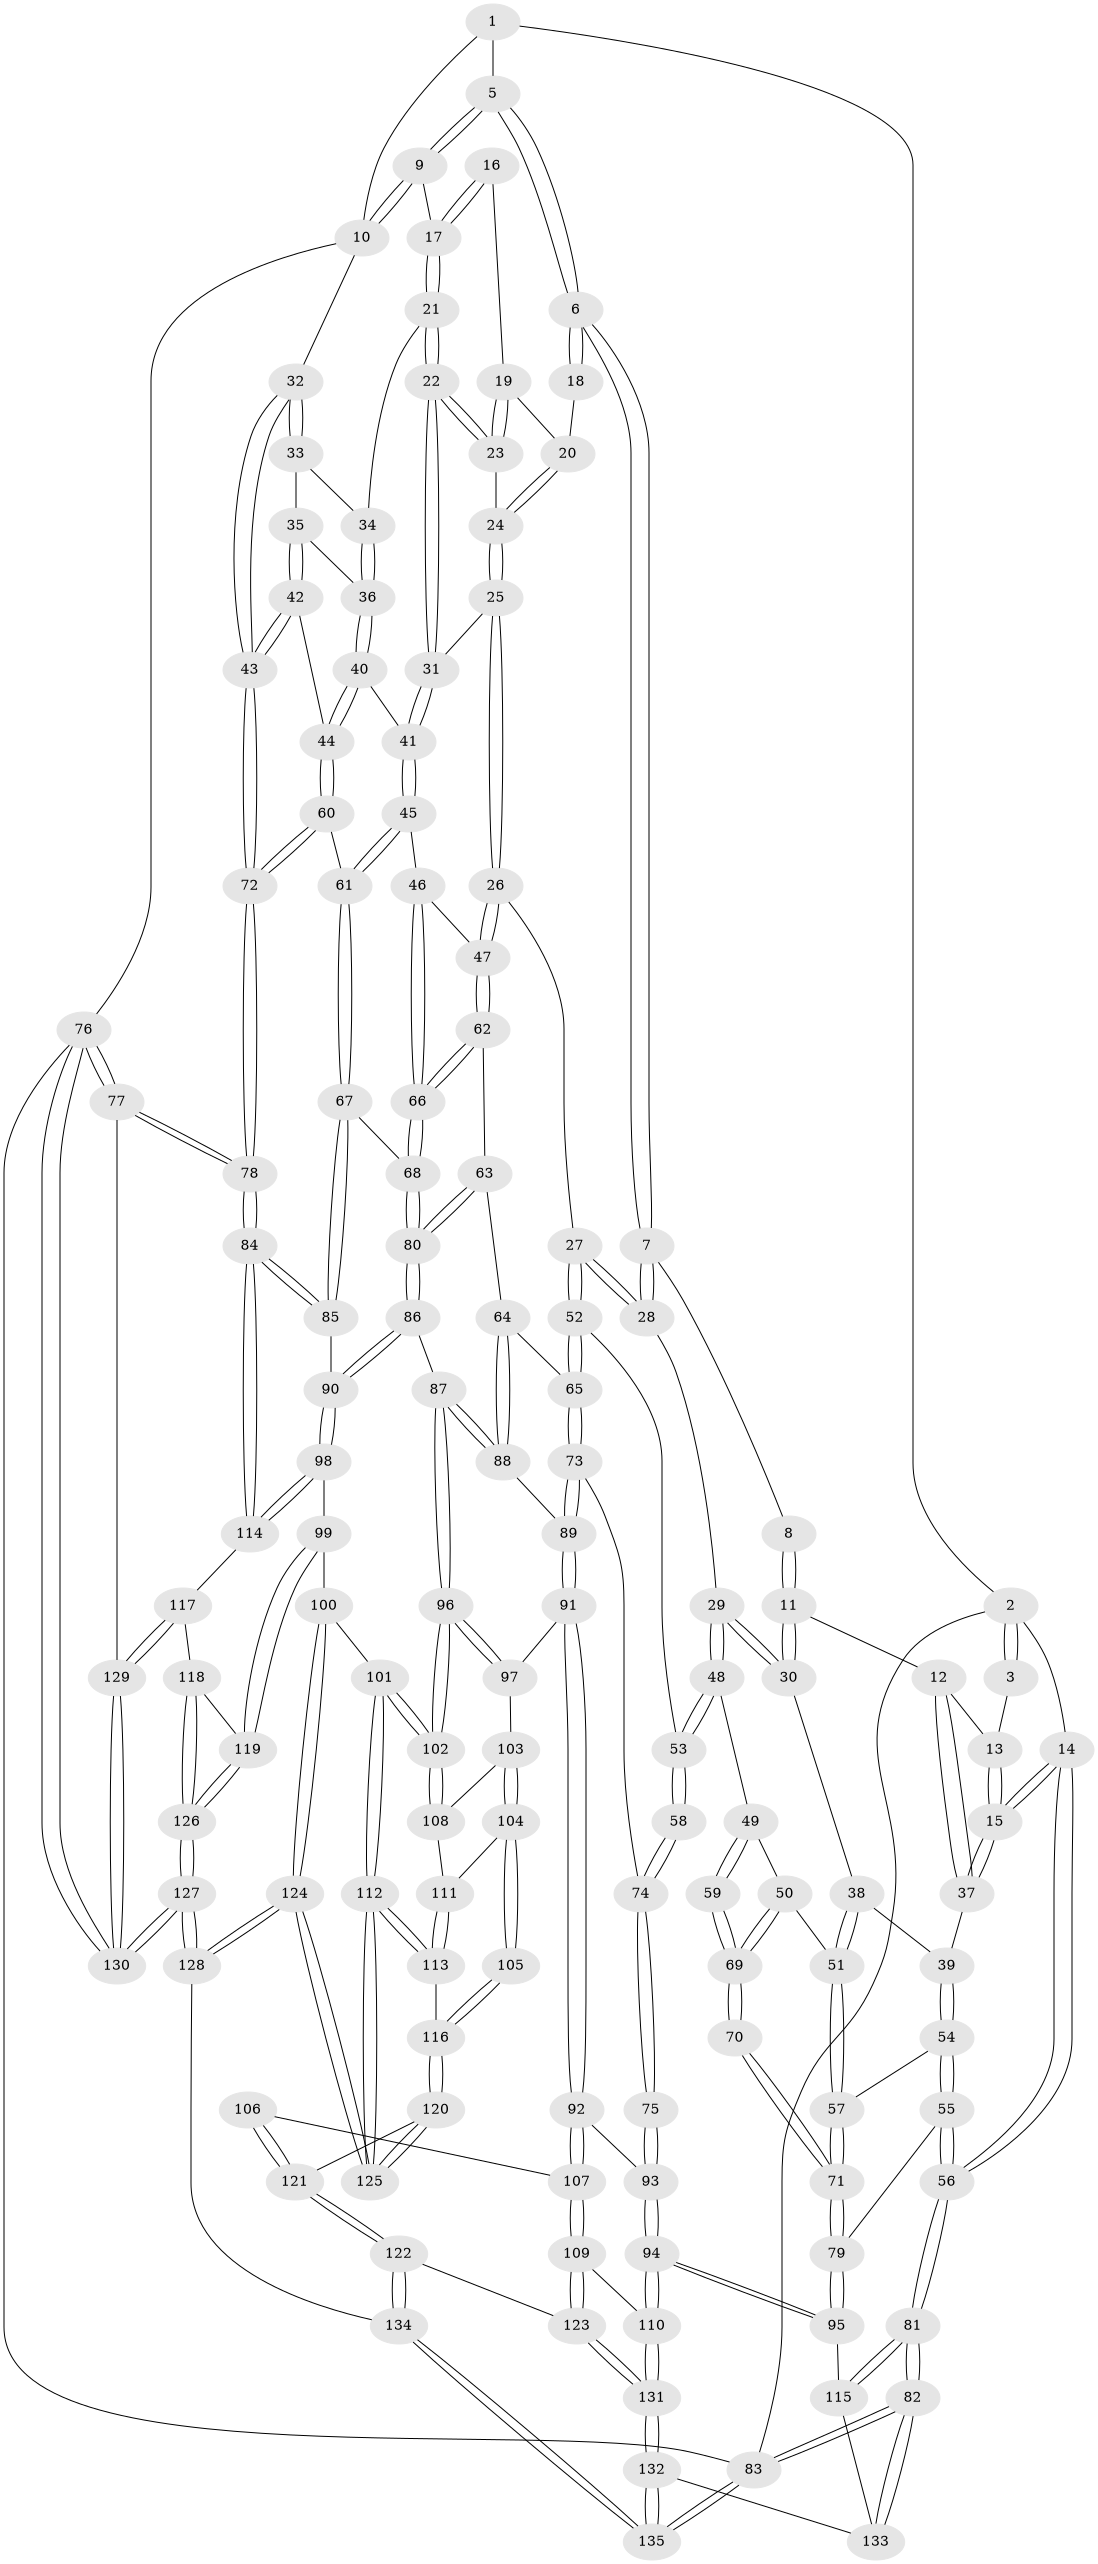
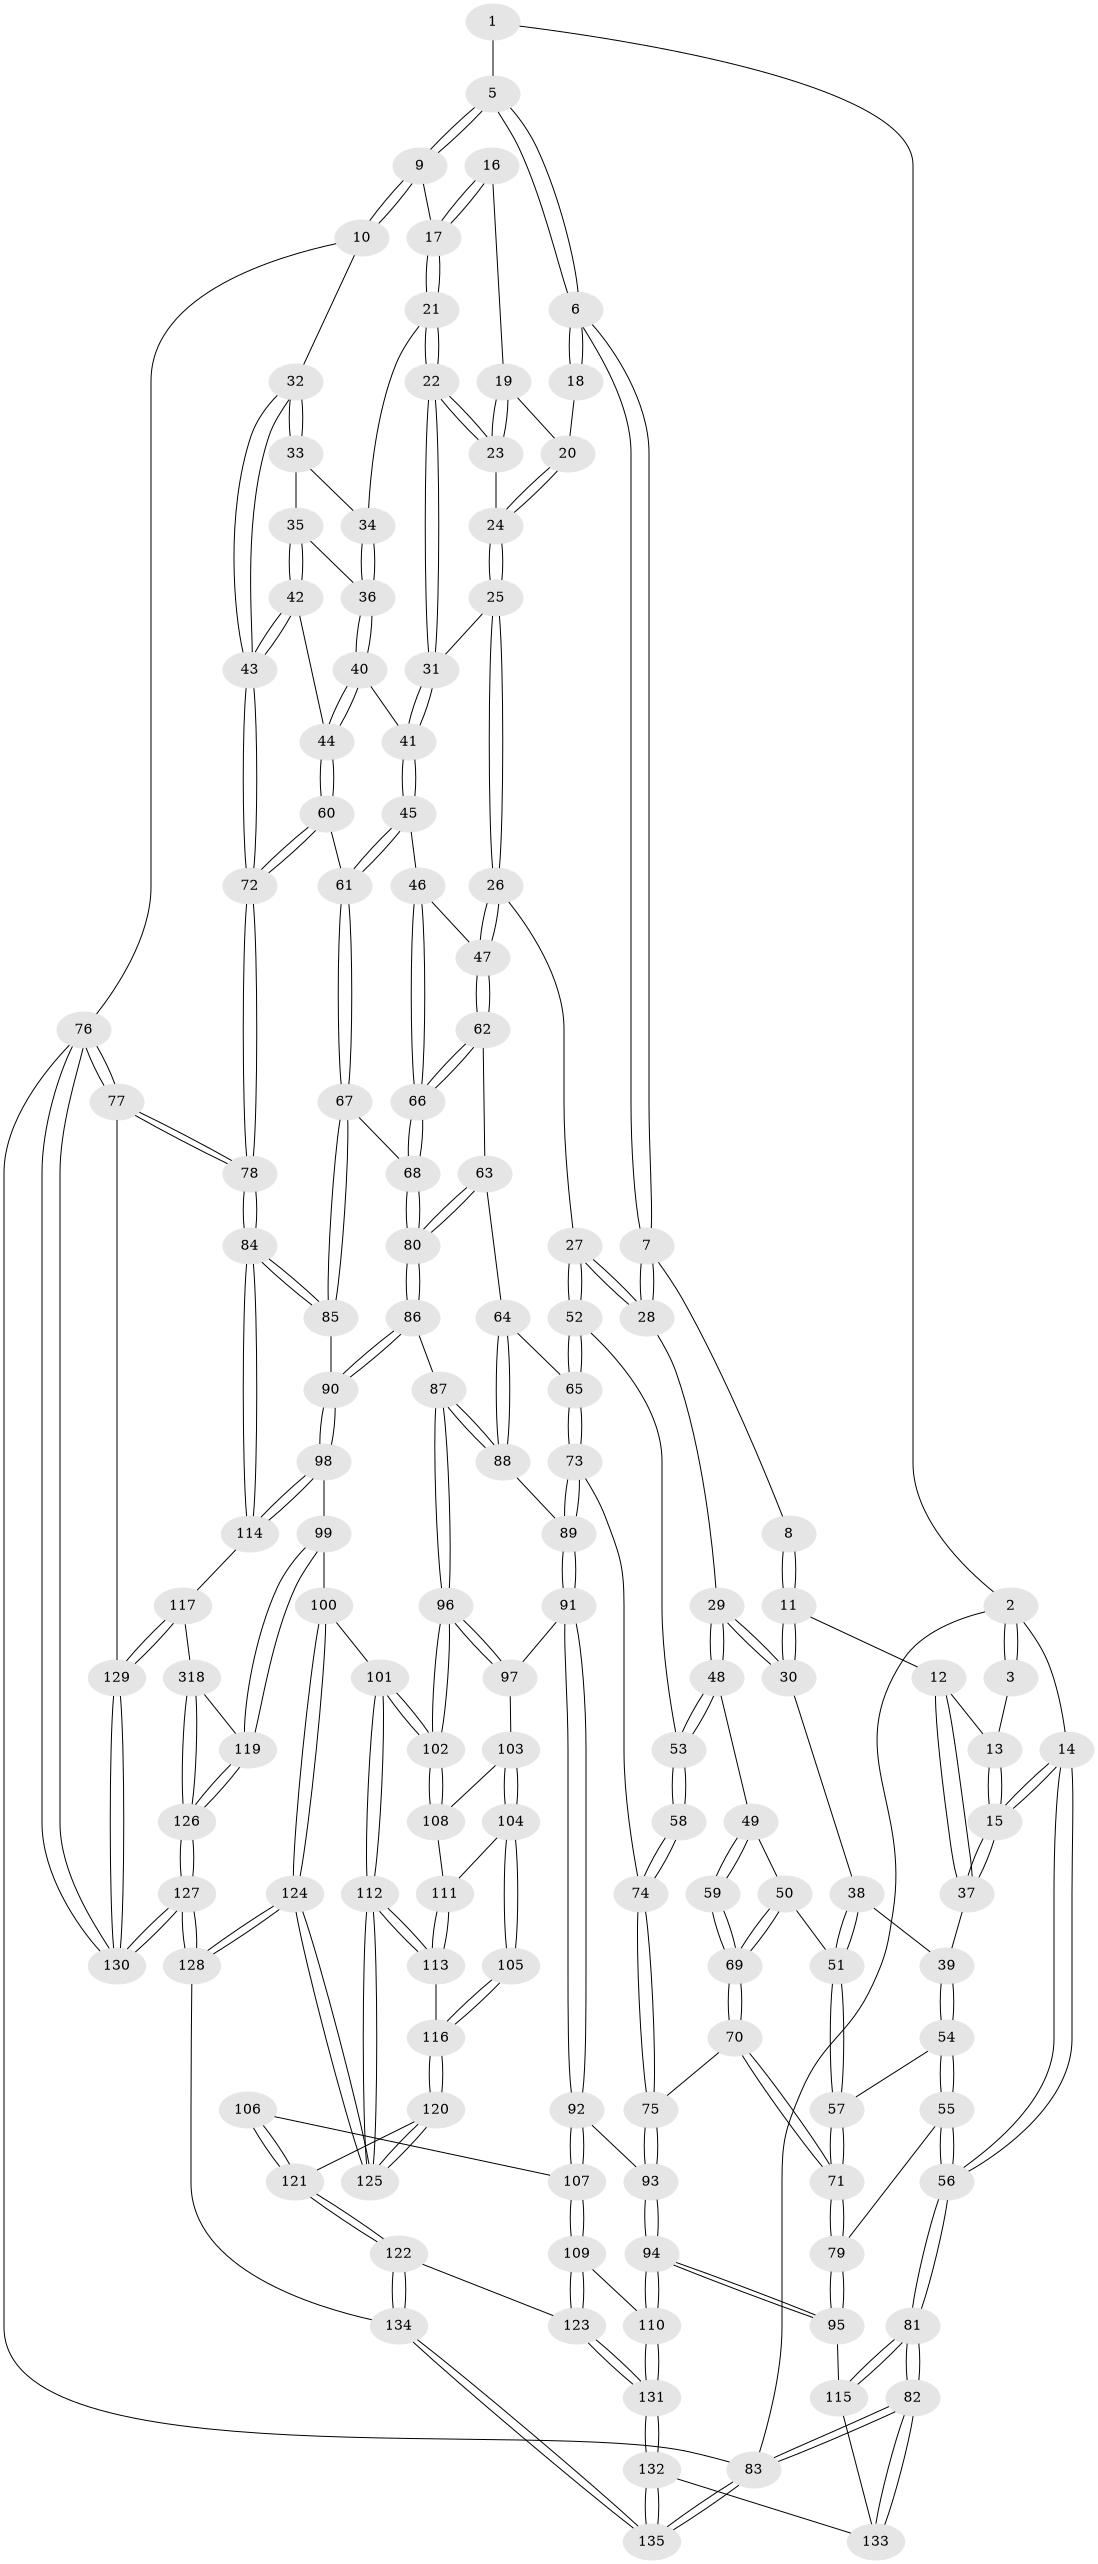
(403, 118) -> none
(192, 1678) -> (192, 1678)
none -> (693, 2074)
